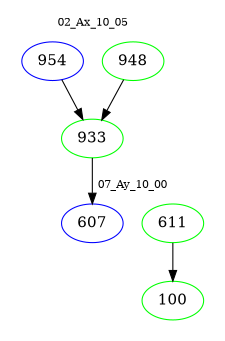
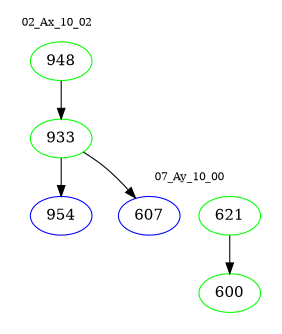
(93, 23) -> (57, 23)
(70, 95) -> (61, 172)
(173, 223) -> (230, 216)
(173, 301) -> (230, 293)
